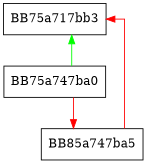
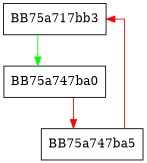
(72, 55) -> (38, 46)
(92, 144) -> (92, 144)
